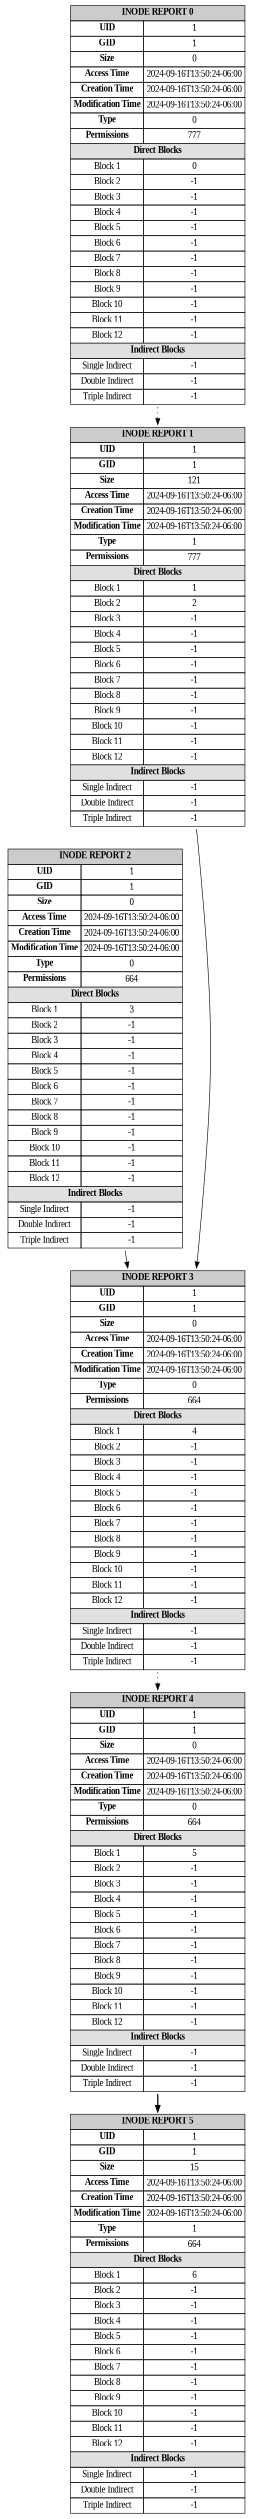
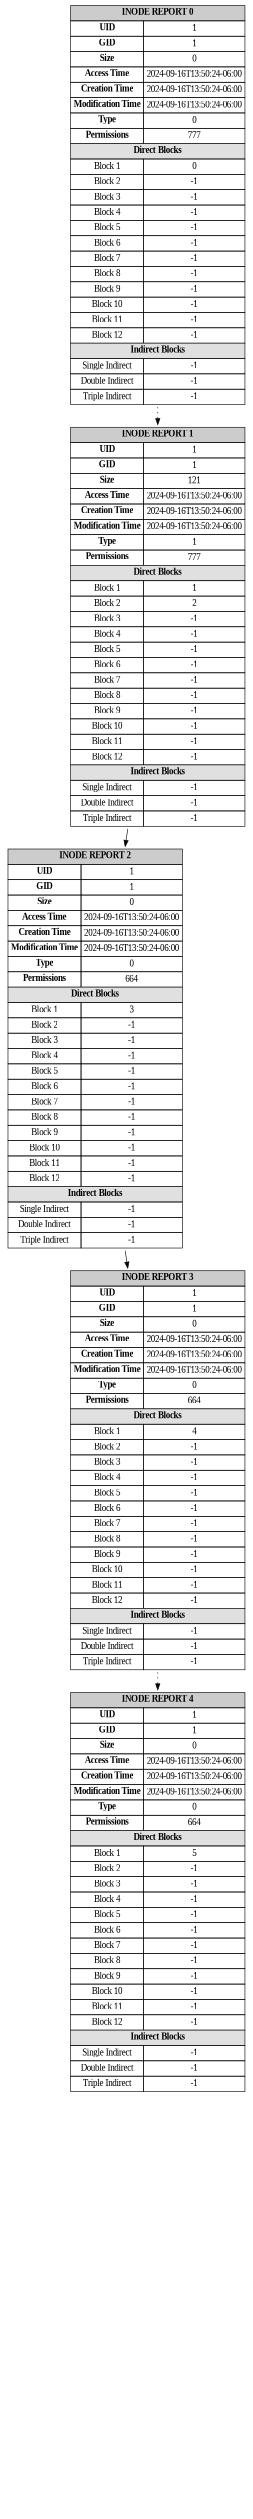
(211, 1045) -> (127, 834)
(158, 2314) -> none
